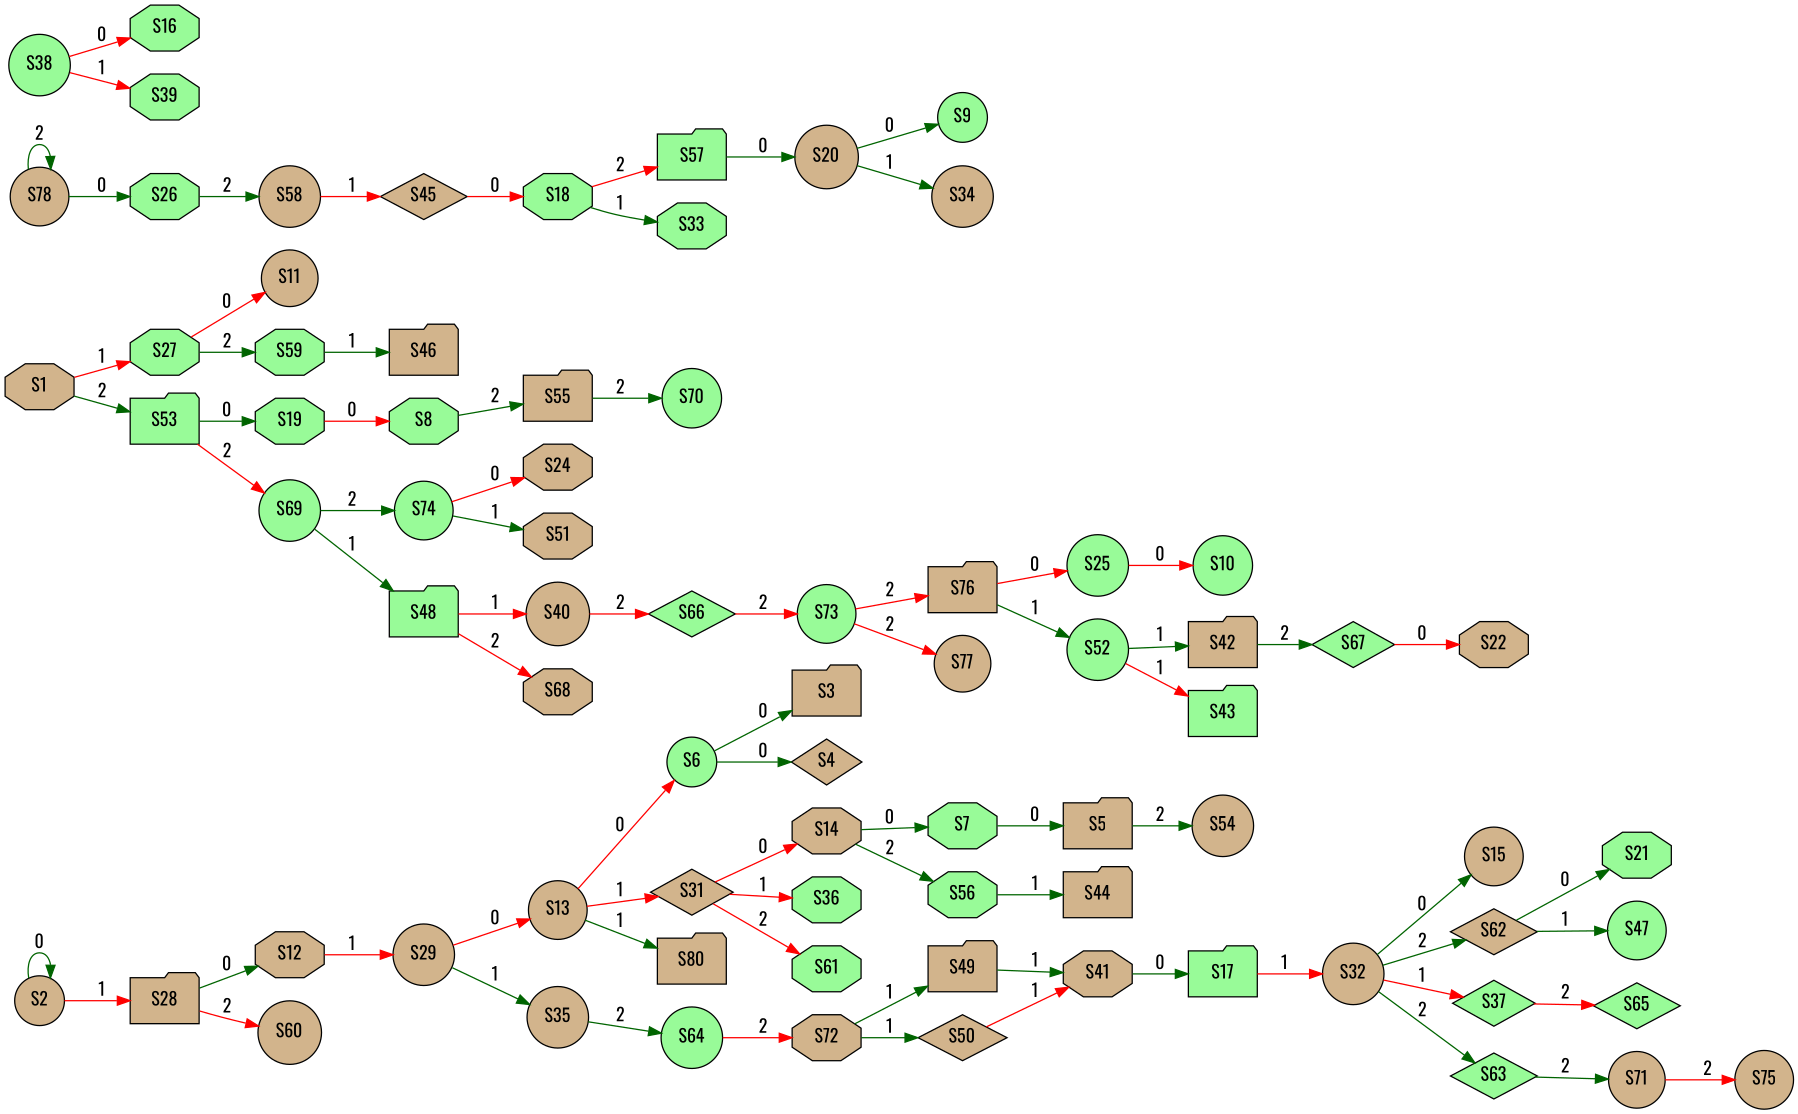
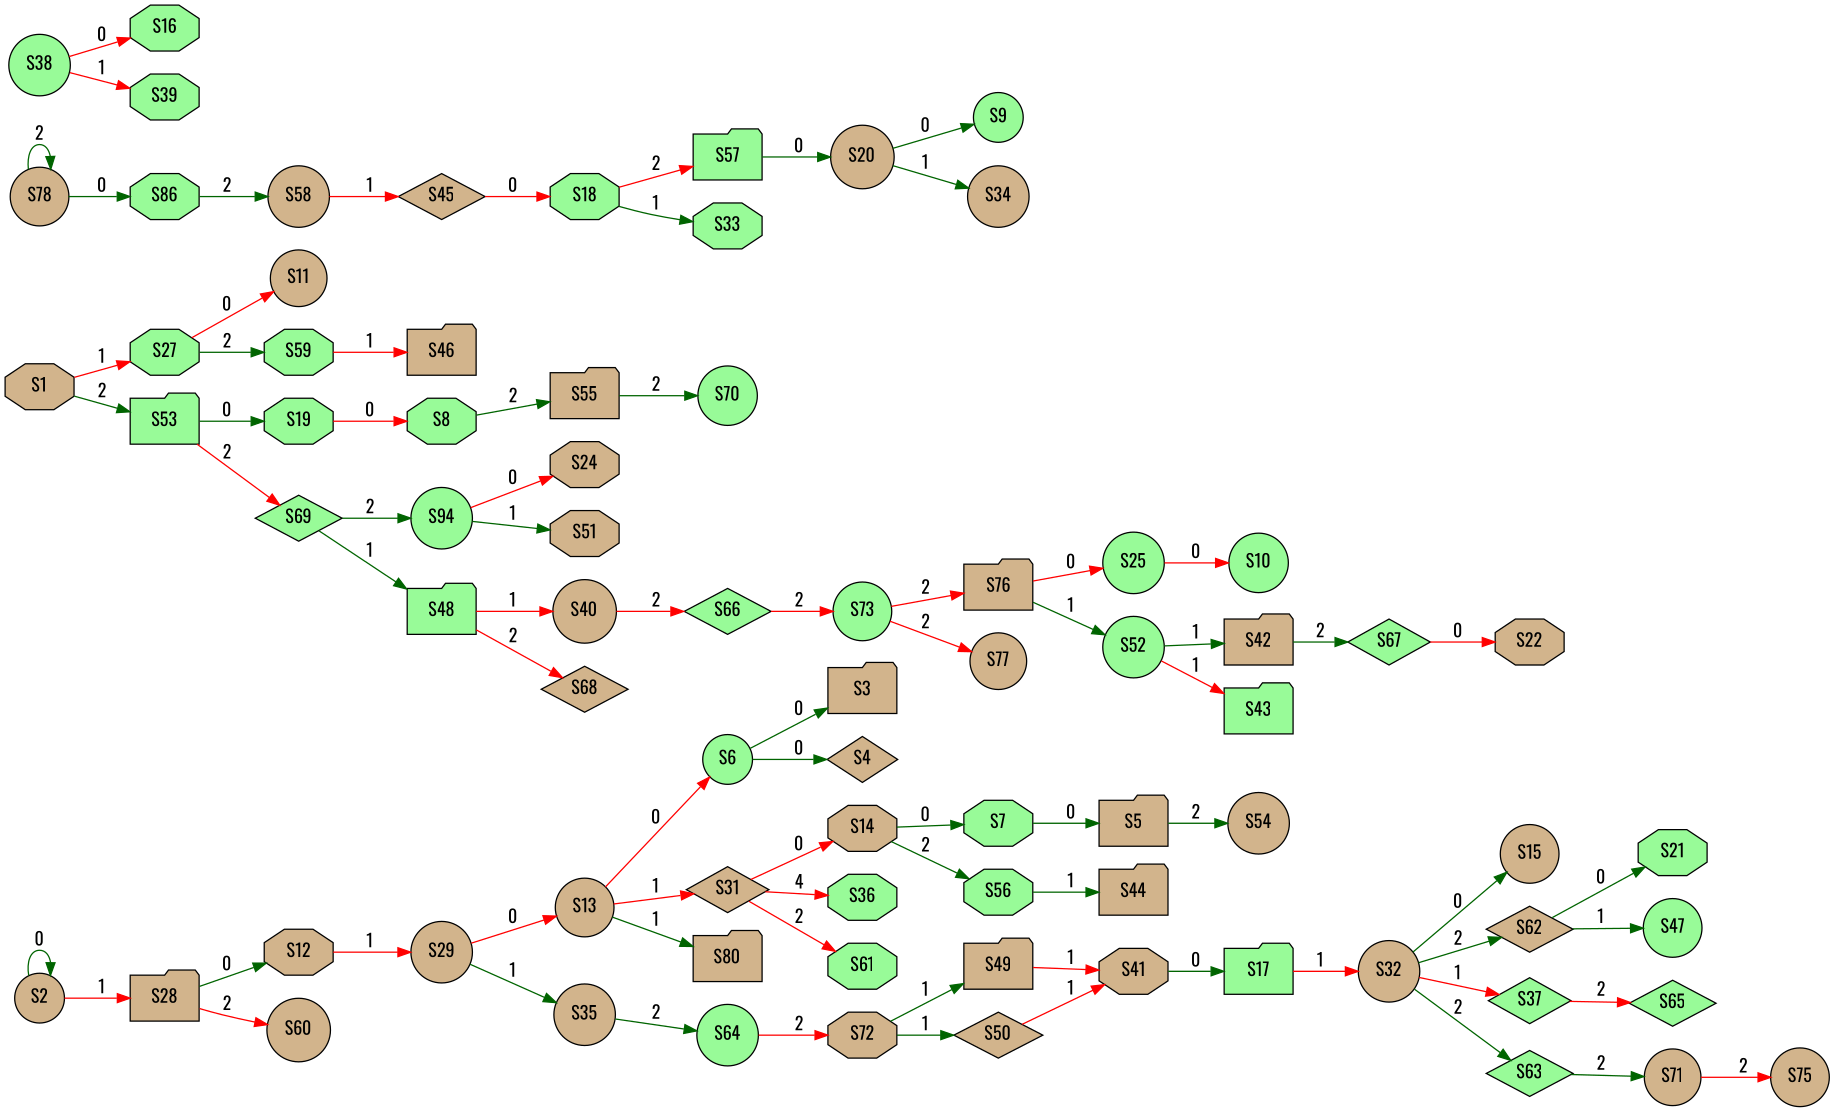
(165, 197) -> (165, 197)
(350, 352) -> (363, 352)
(290, 511) -> (299, 518)
(424, 511) -> (442, 518)
(558, 692) -> (585, 689)
(763, 886) -> (799, 884)
(1024, 971) -> (1060, 969)
